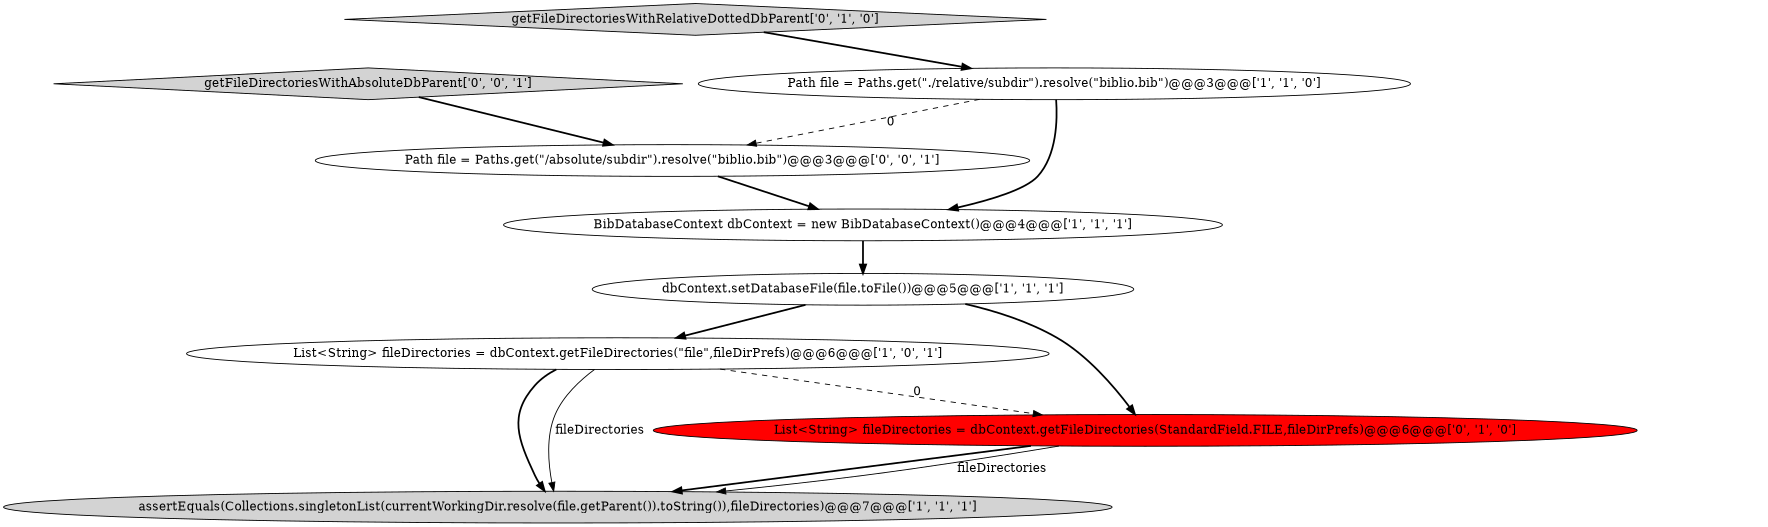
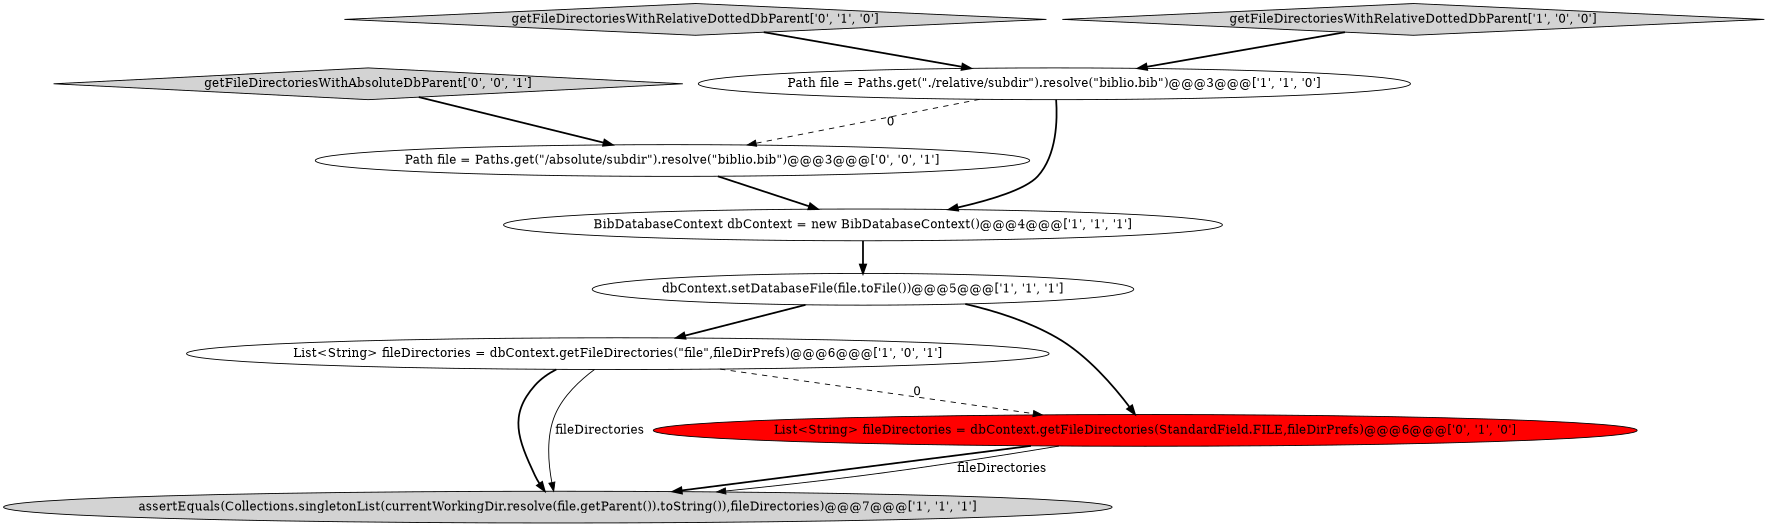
none -> (1413, 19)
